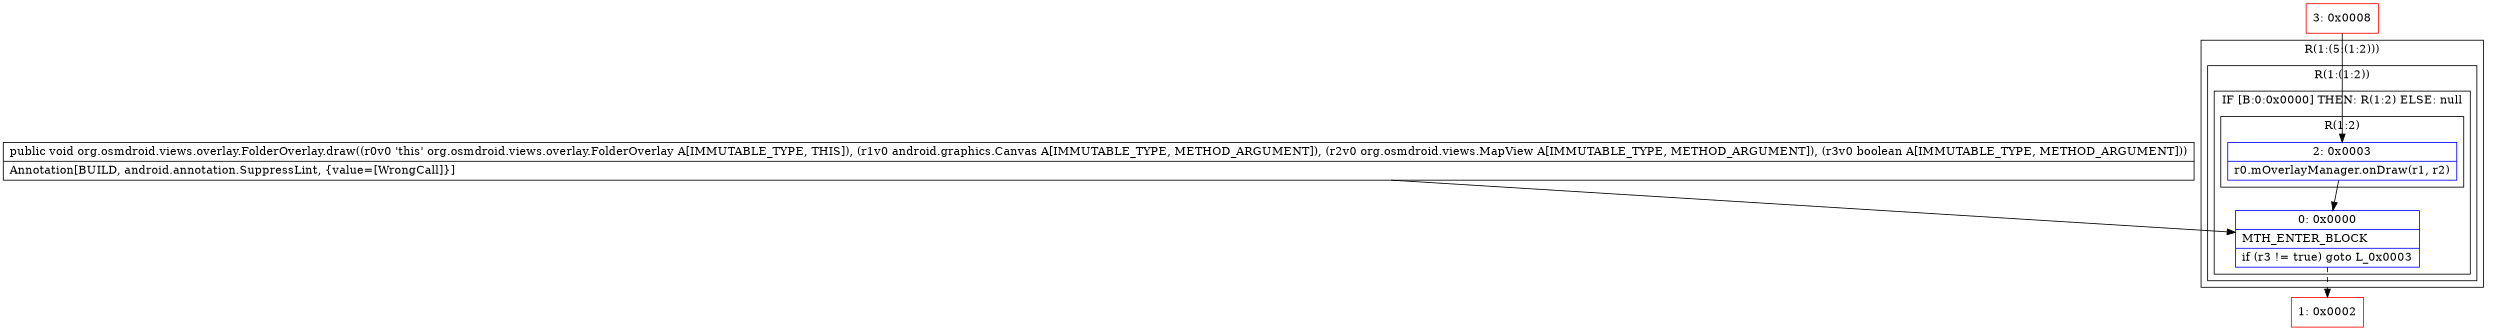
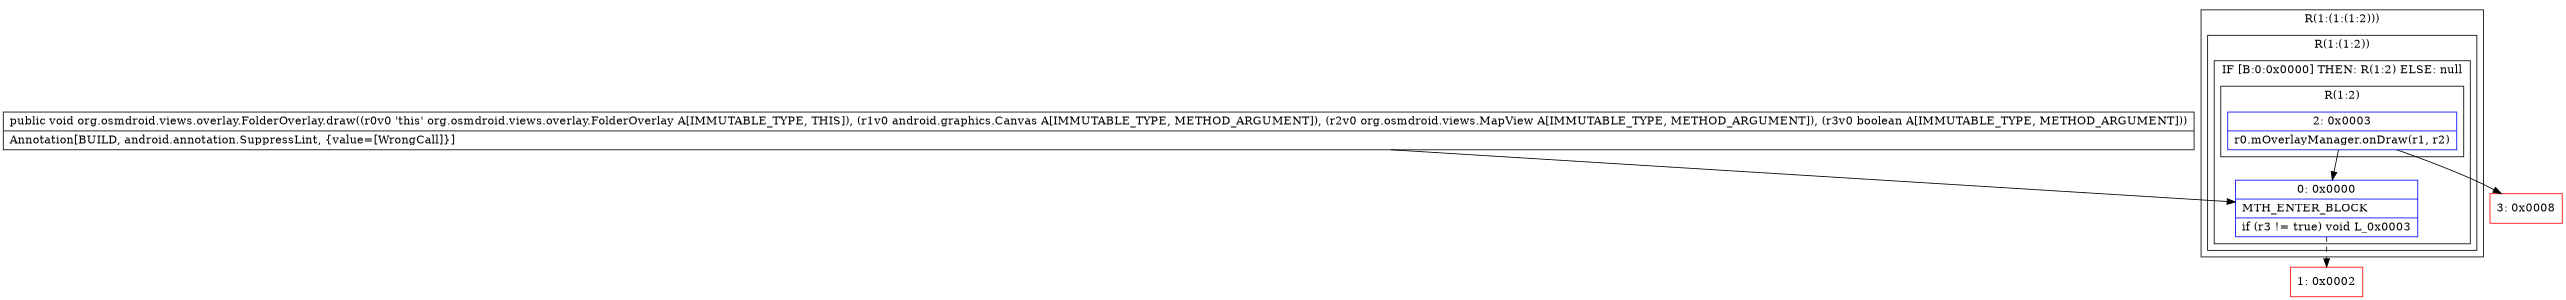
(2342, 50) -> (2342, 19)
(2342, 84) -> (2446, 168)
(2327, 257) -> (2327, 227)
